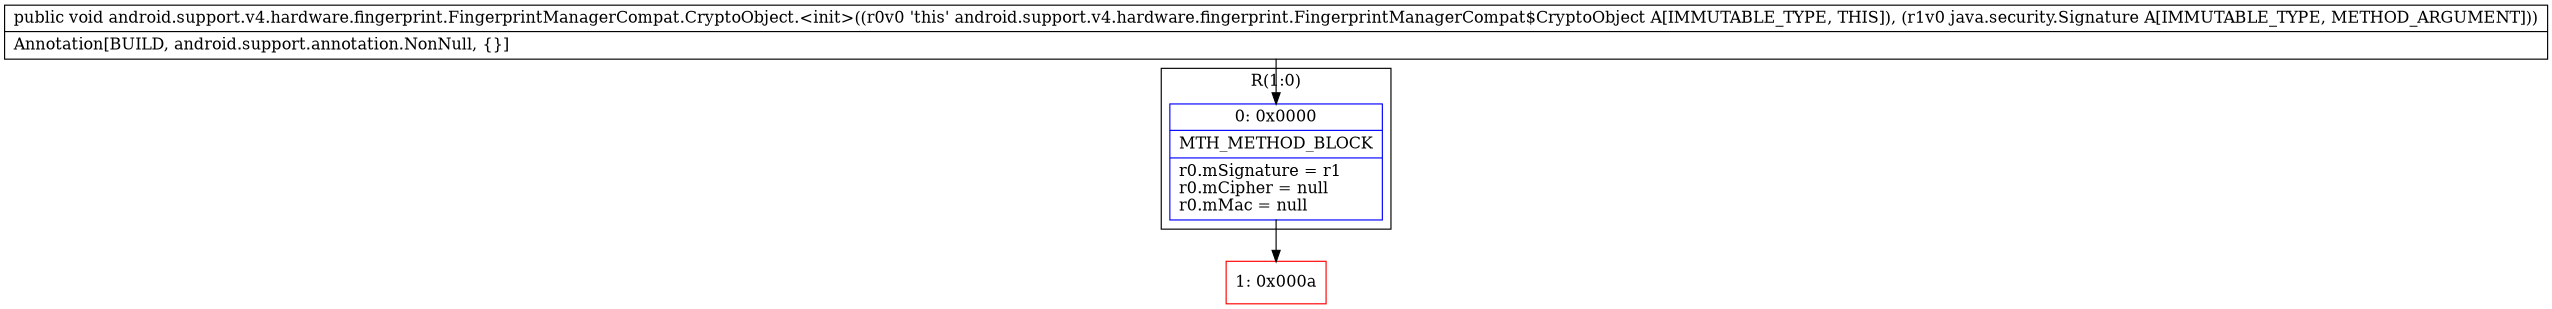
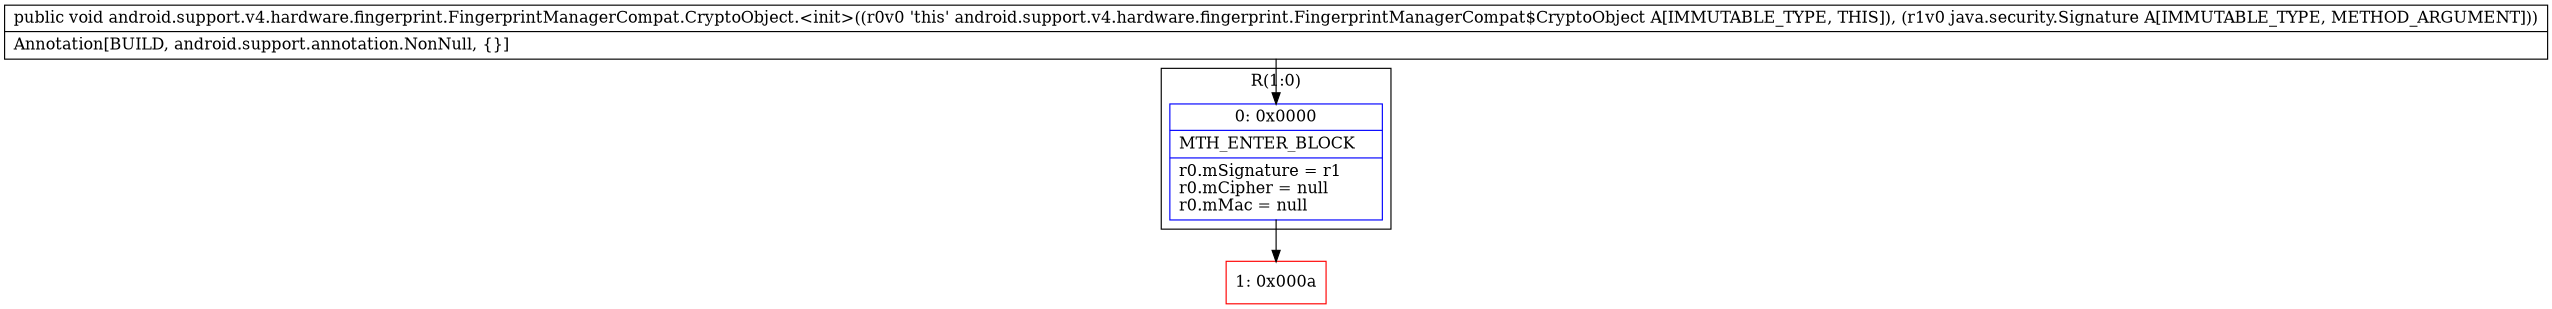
(1276, 144) -> (1267, 144)
